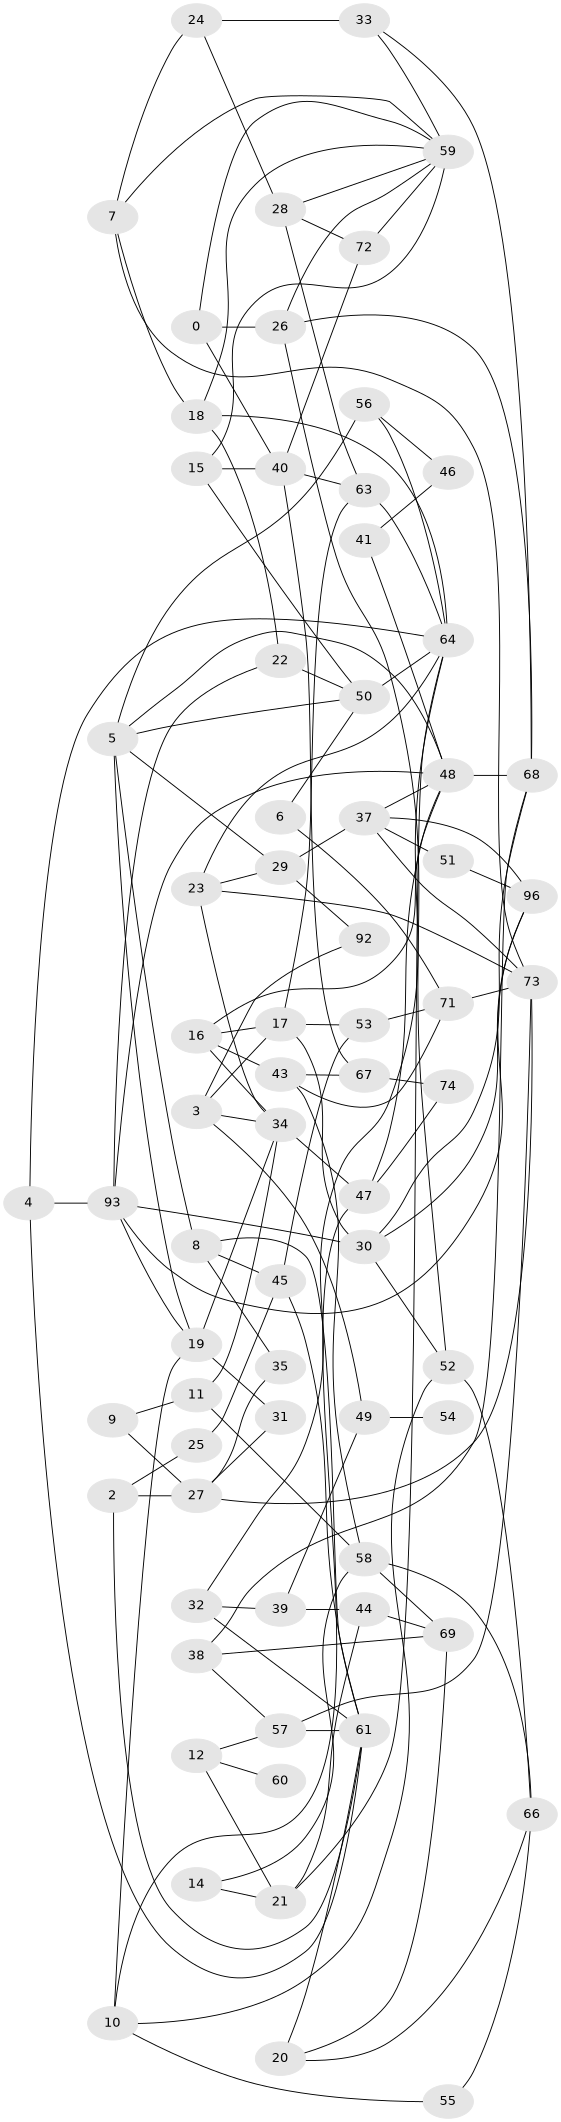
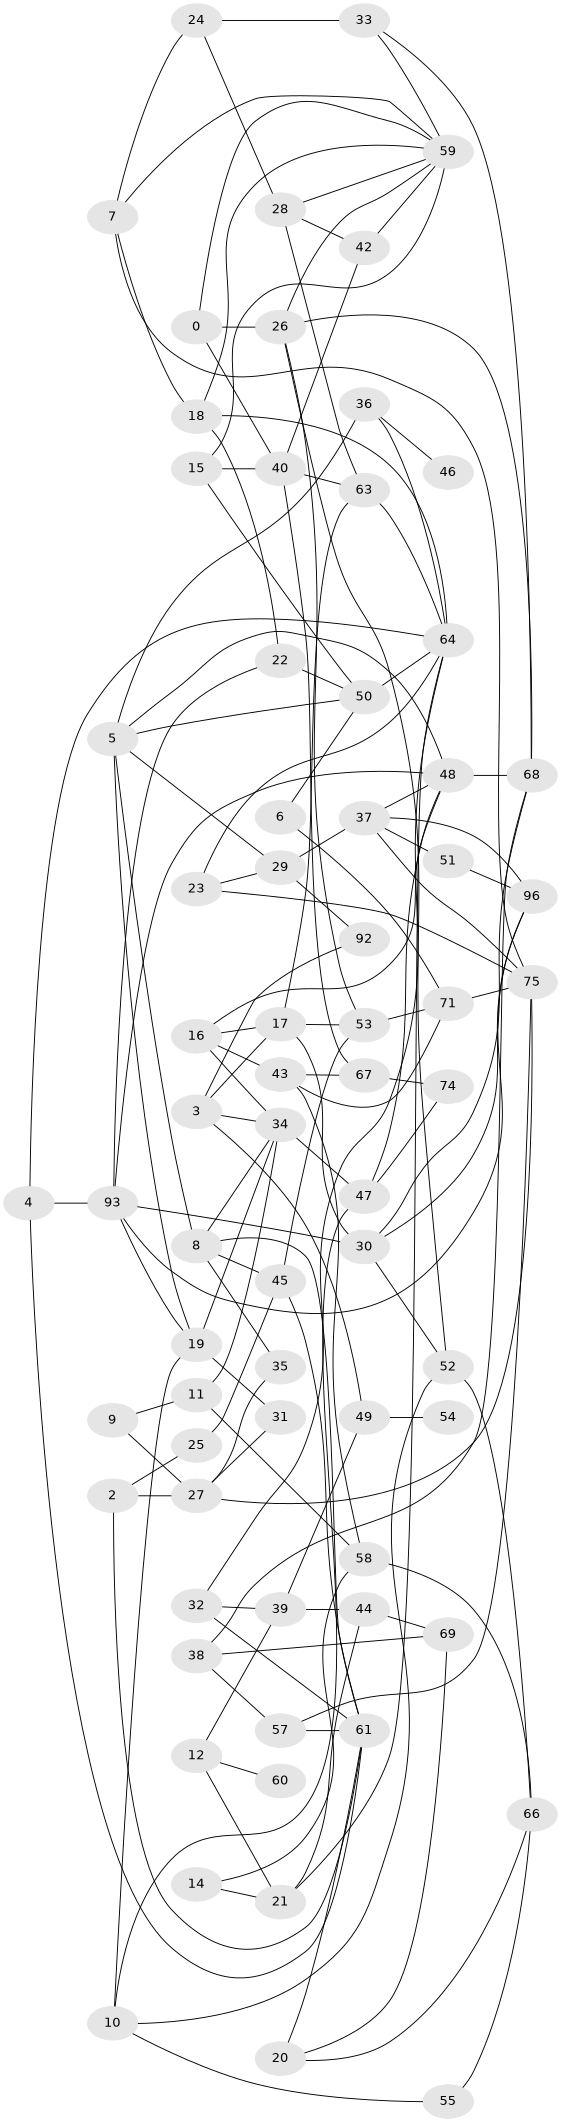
(364, 248) -> (364, 248)
(364, 404) -> (364, 404)
(364, 541) -> none
none -> (316, 577)
(532, 982) -> (532, 982)
(224, 1006) -> (239, 1186)
(412, 1602) -> none
(239, 1743) -> (239, 1683)
